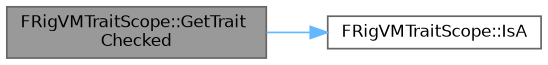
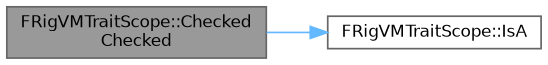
(137, 32) -> (137, 32)
